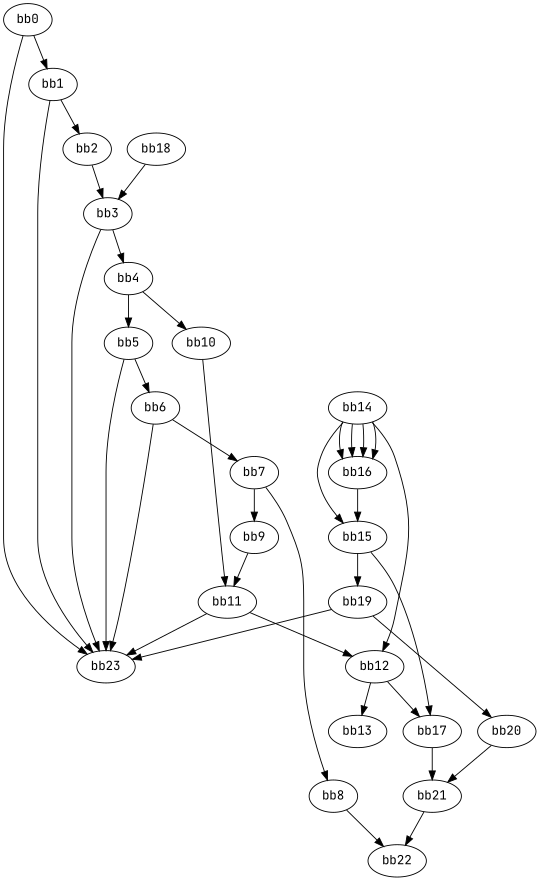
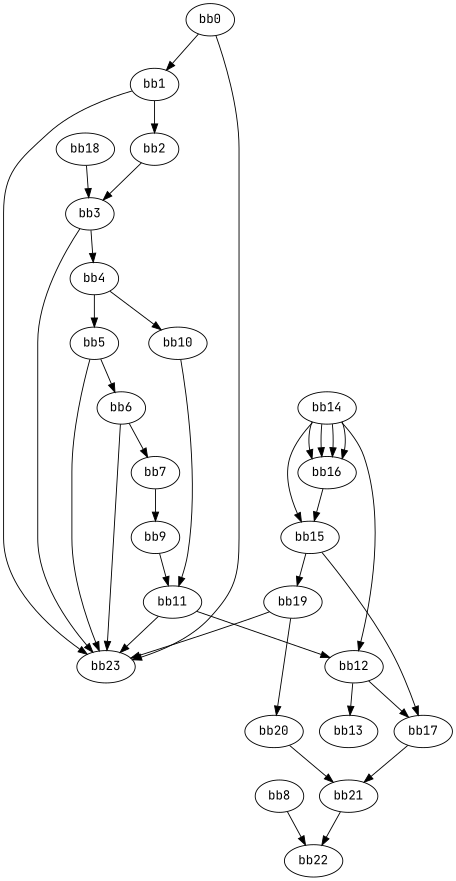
(304, 626) -> none
